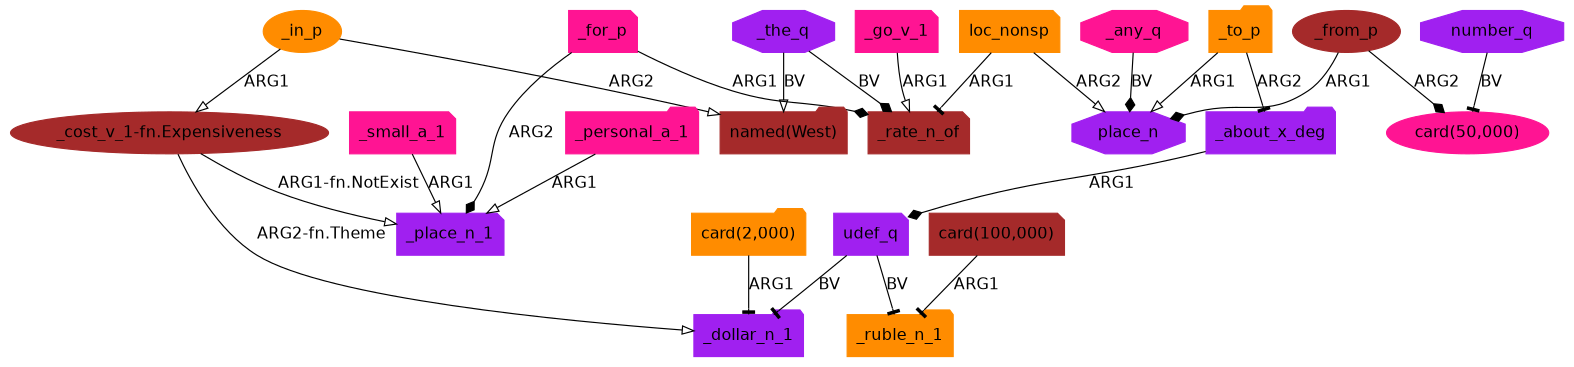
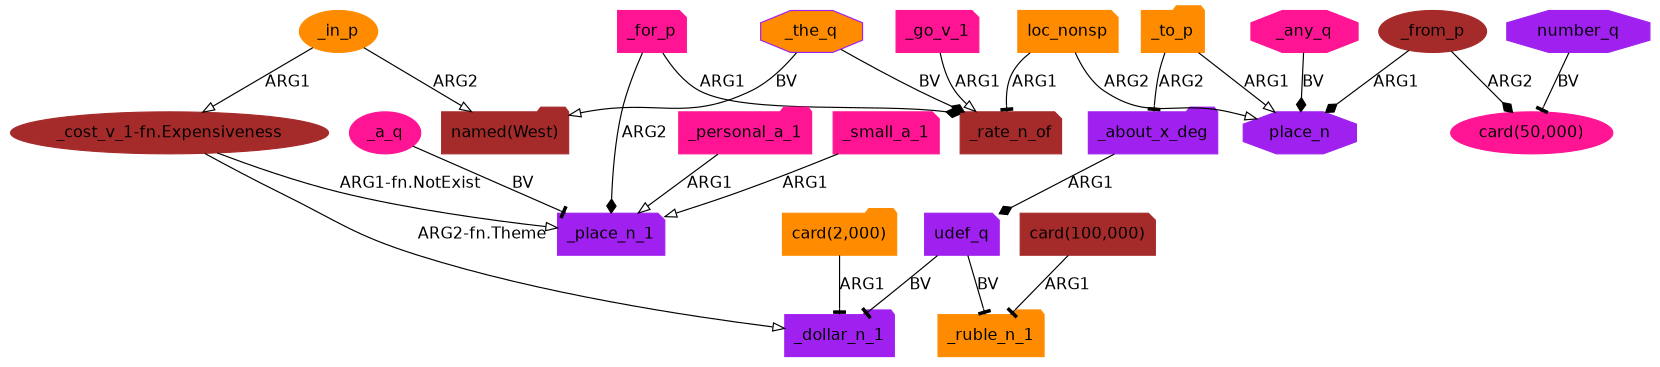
(784, 31) -> (812, 31)
none -> (385, 133)
